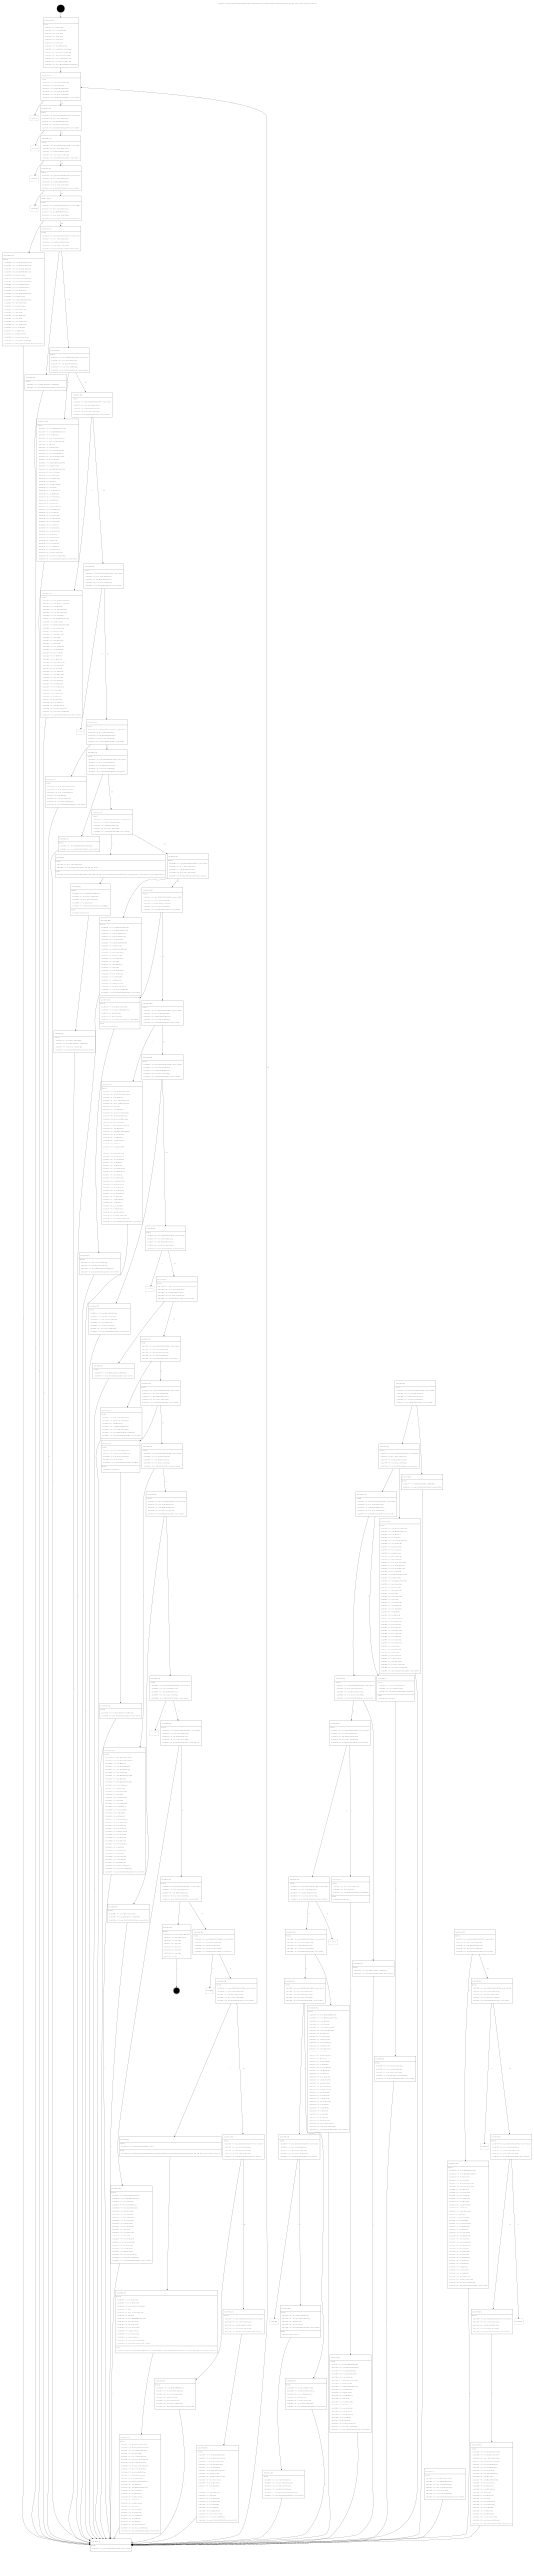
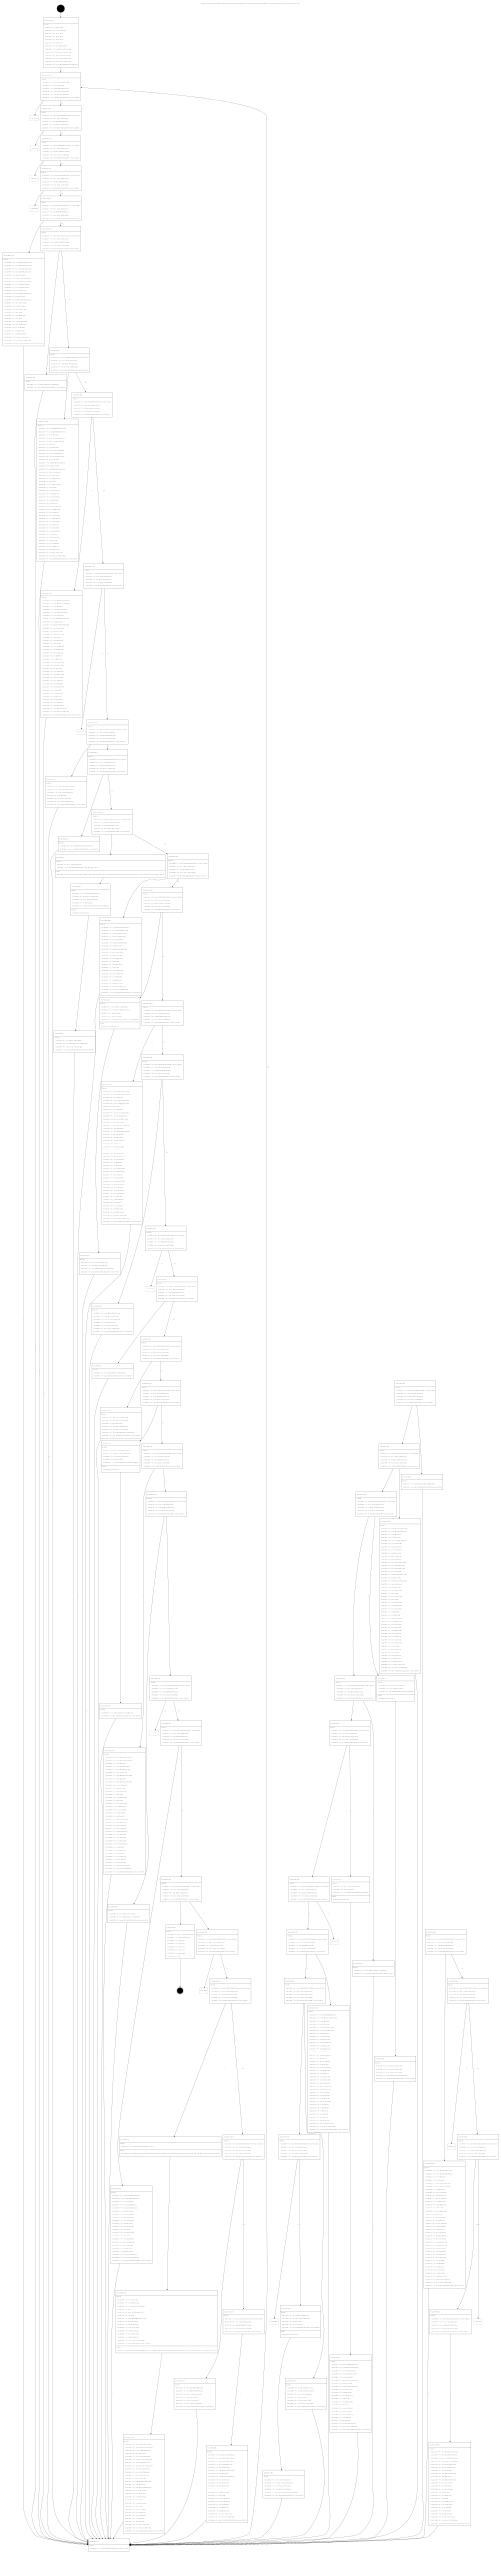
(445, 2484) -> none
